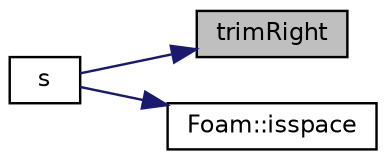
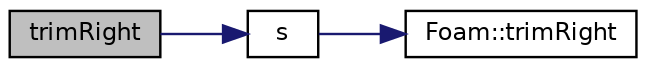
(126, 64) -> (192, 34)
(272, 126) -> (521, 34)
